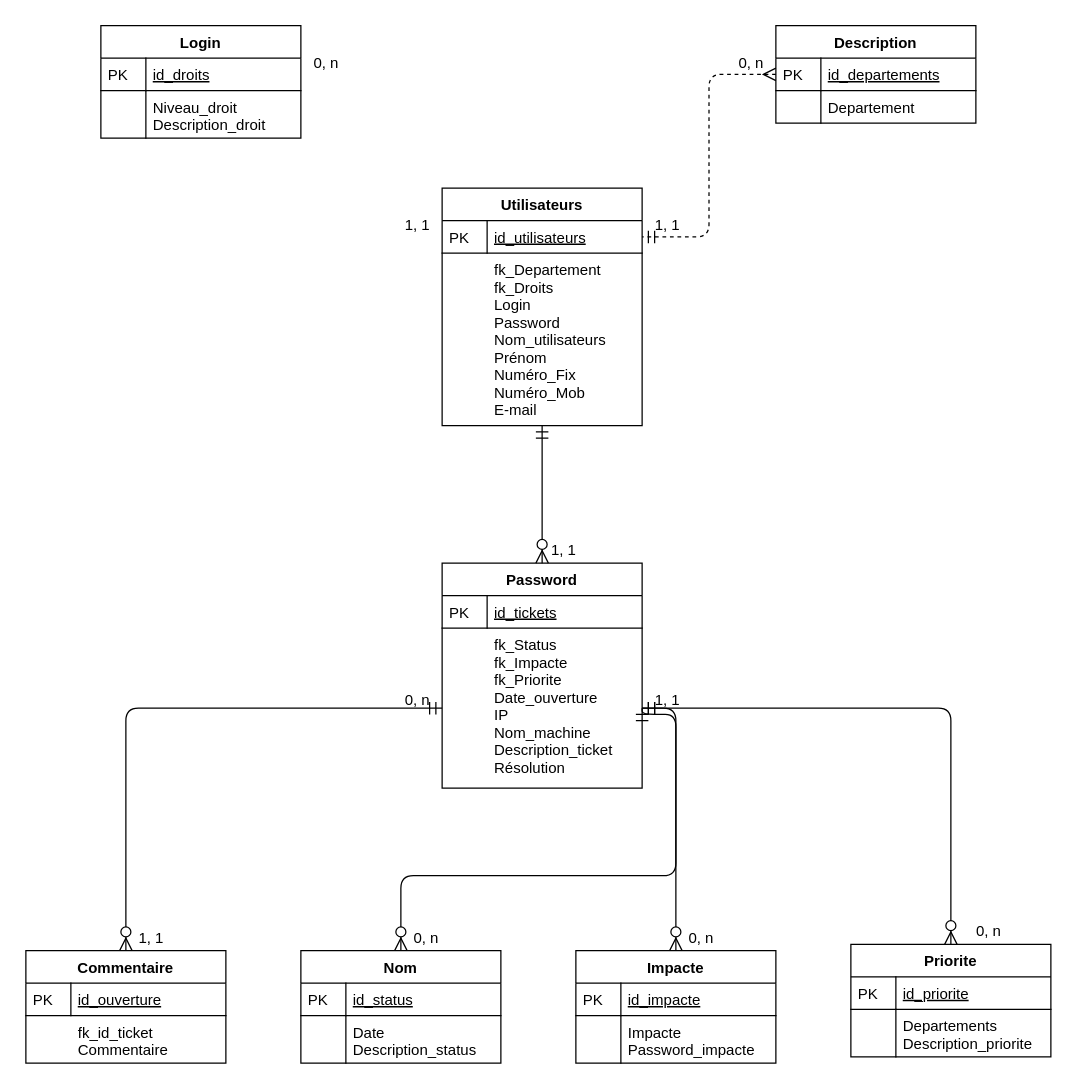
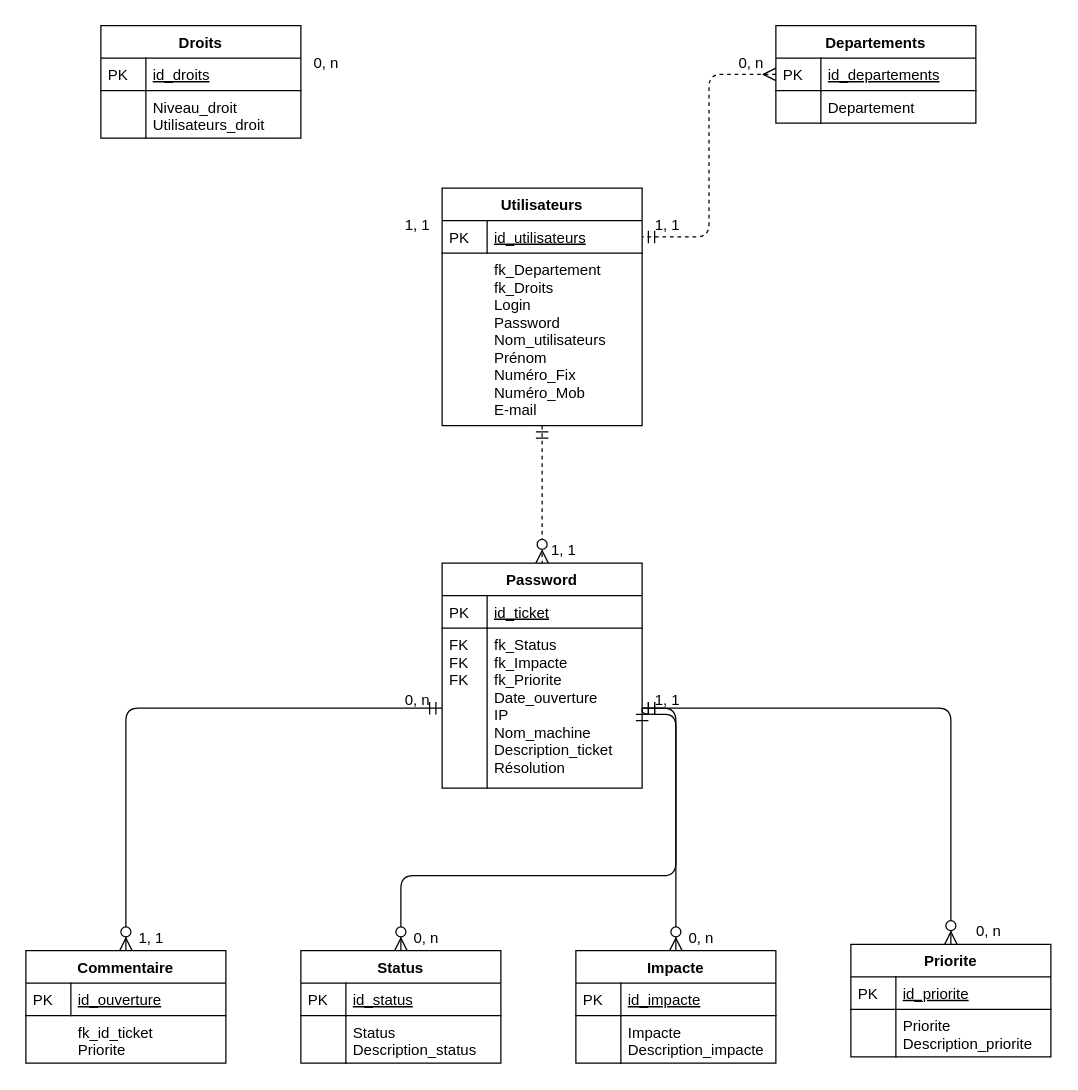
(200, 43) -> (200, 43)
(875, 43) -> (875, 43)
(199, 108) -> (199, 108)
(542, 483) -> (542, 483)
(532, 613) -> (528, 613)
none -> (464, 708)
(400, 968) -> (400, 968)
(953, 1026) -> (932, 1026)
(124, 1033) -> (124, 1033)
(369, 1033) -> (378, 1033)
(657, 1033) -> (657, 1033)
